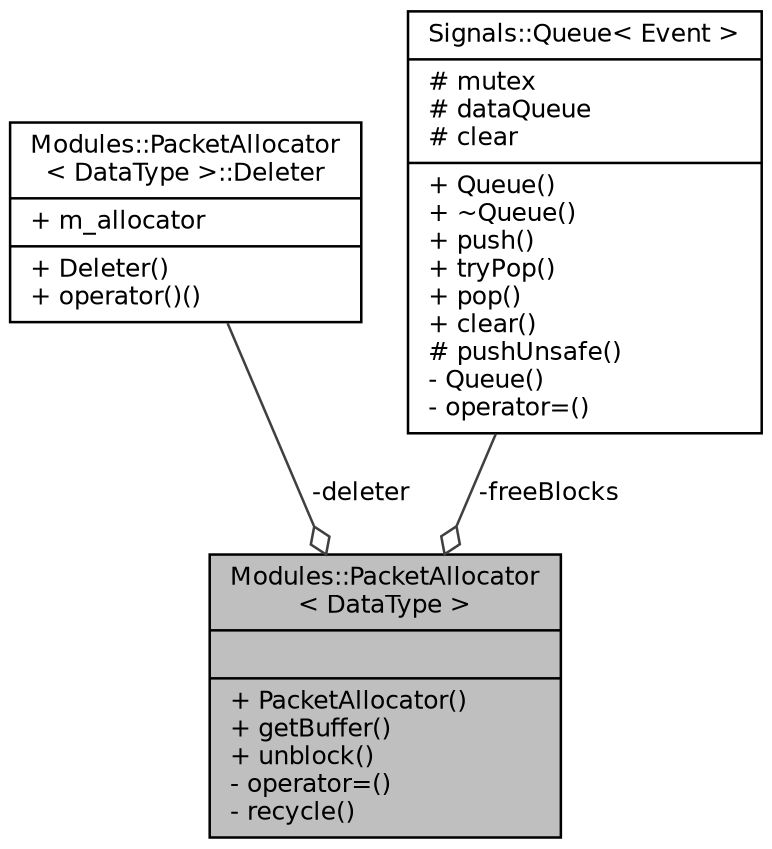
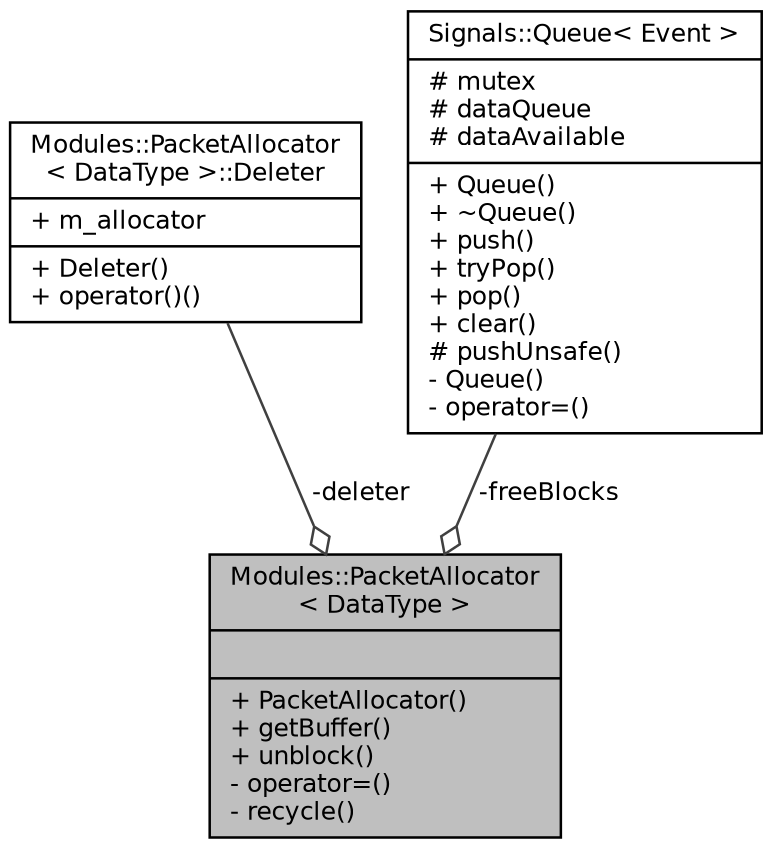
(474, 138) -> (528, 138)
